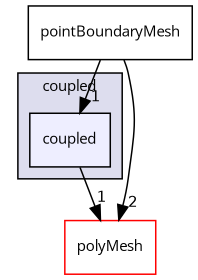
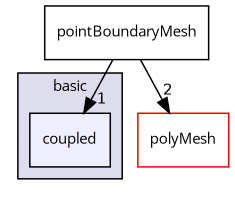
(70, 87) -> (70, 87)
(88, 188) -> none
